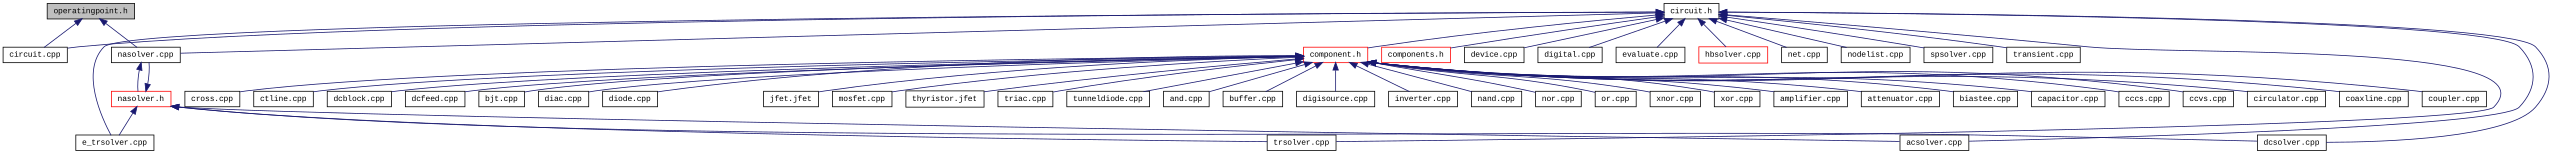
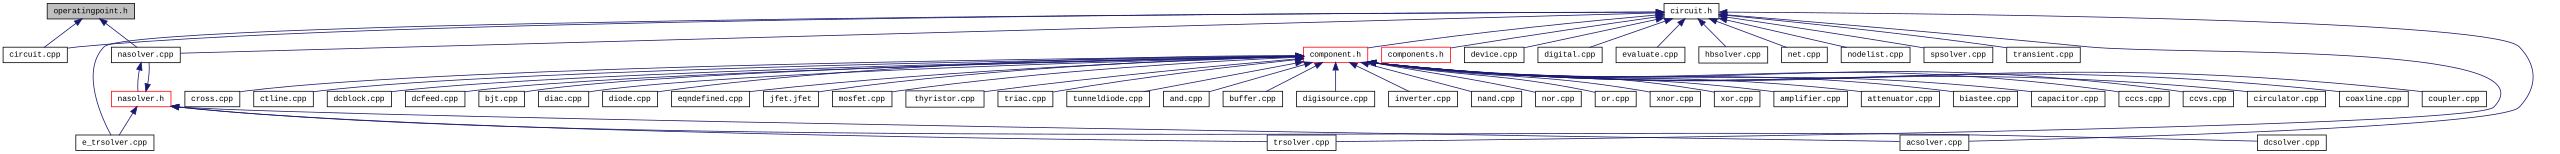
(2542, 54) -> none
(1733, 55) -> (1733, 55)
none -> (711, 99)
(945, 99) -> (945, 99)
